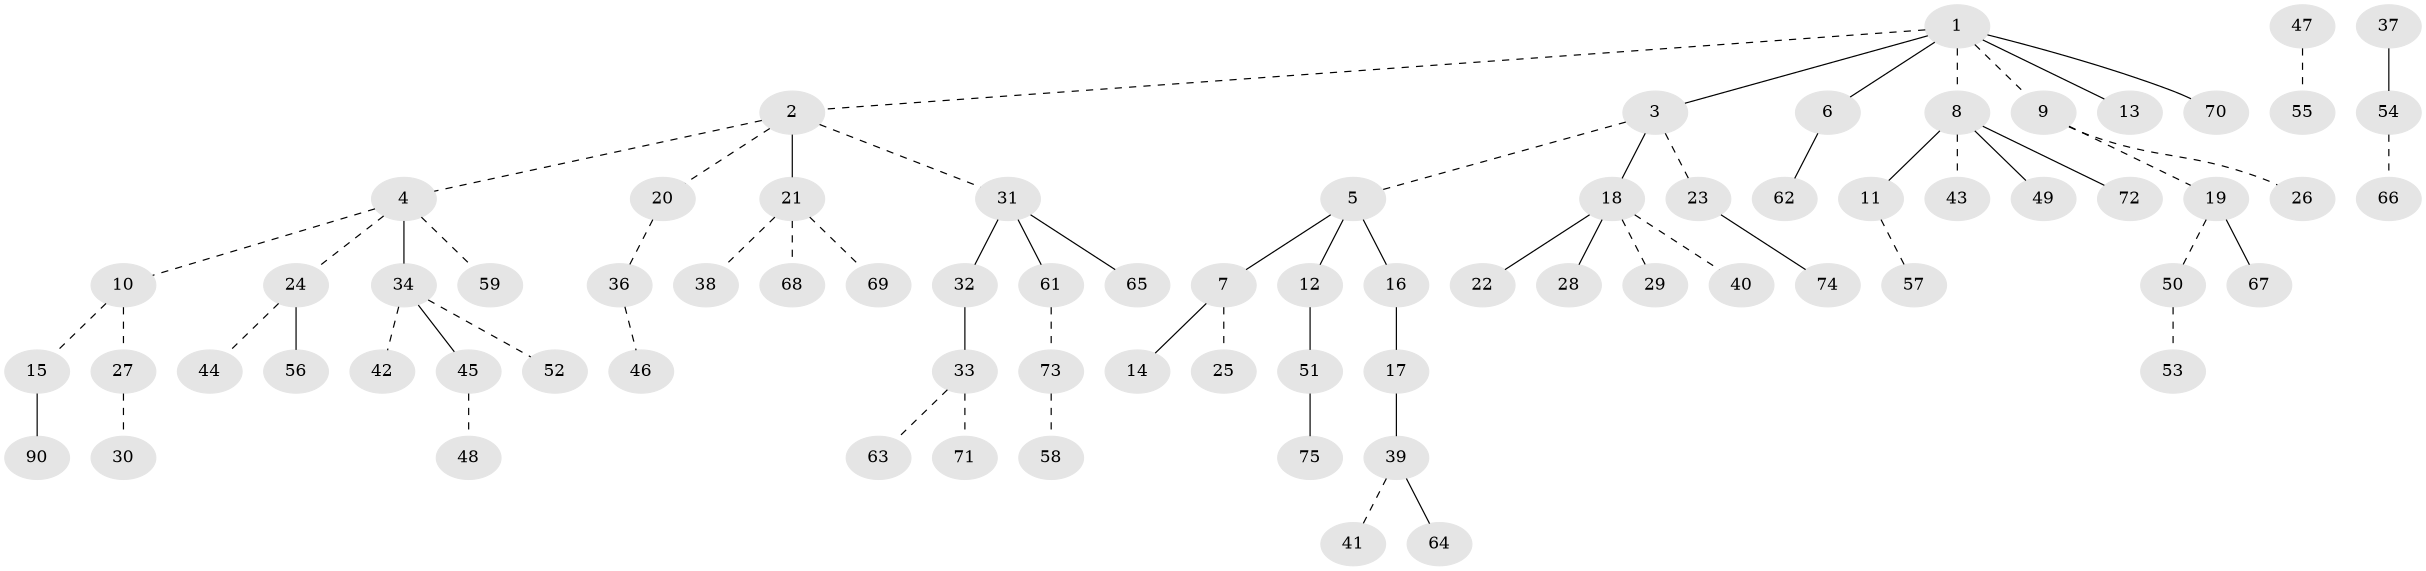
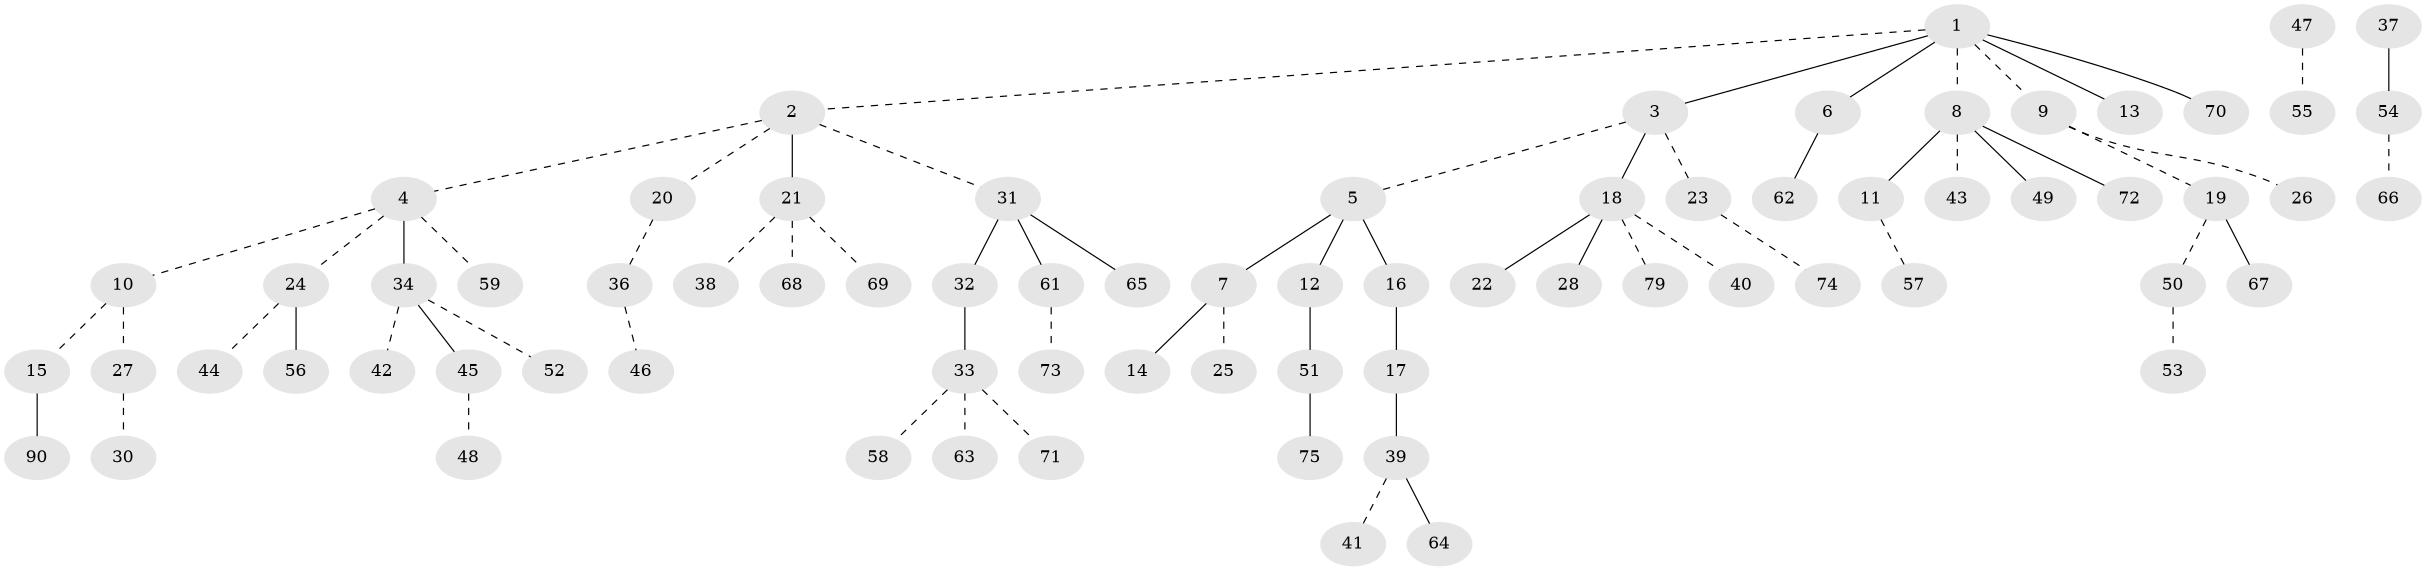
(1763, 242) -> (1763, 242)
(1655, 285) -> (1655, 285)
(1051, 415) -> (922, 415)
